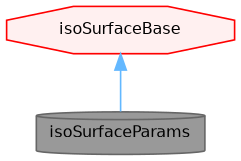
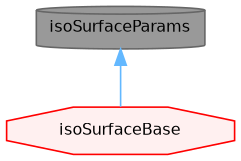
(121, 91) -> (121, 86)
